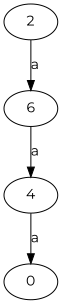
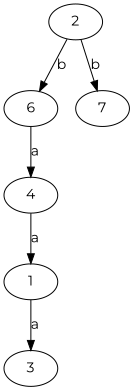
(35, 65) -> (62, 65)
none -> (103, 109)
(31, 282) -> (31, 282)
none -> (31, 368)
